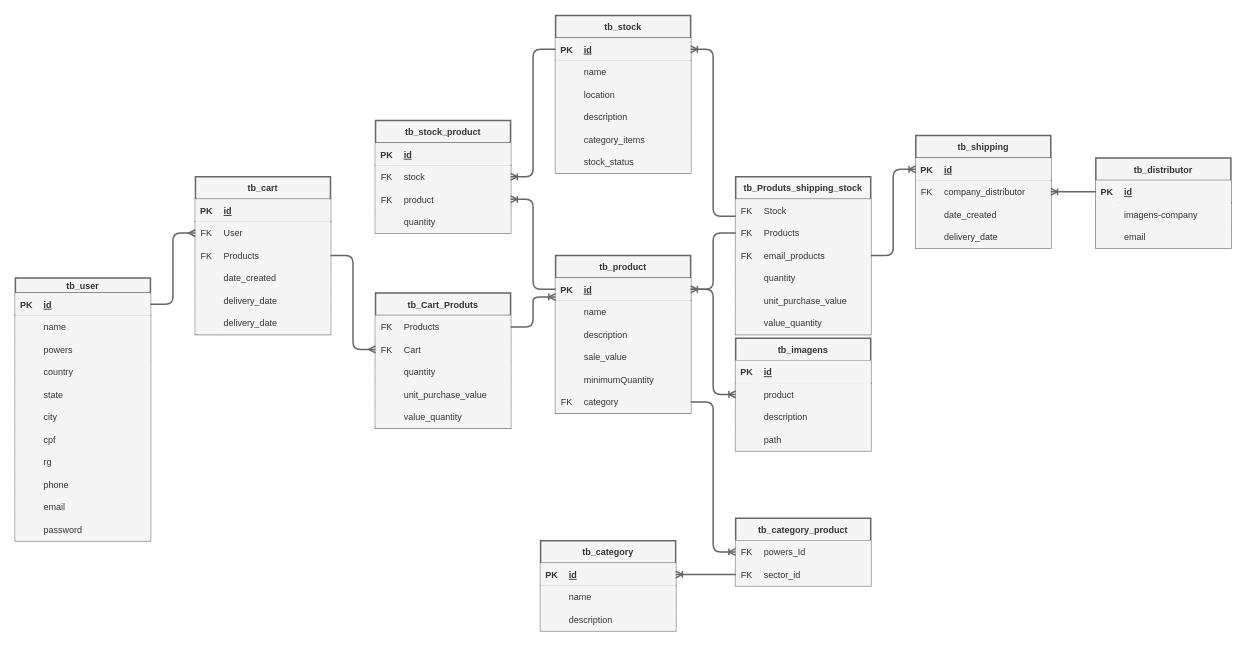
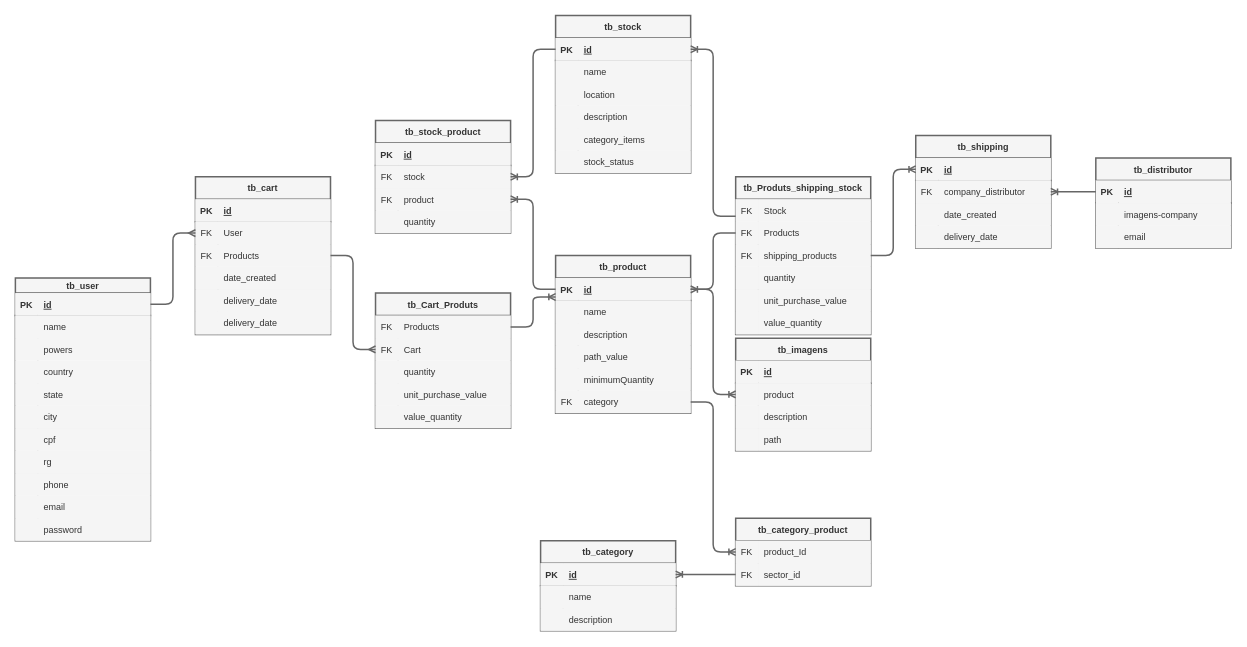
(796, 256) -> (804, 256)
(606, 357) -> (608, 357)
(786, 552) -> (789, 552)
